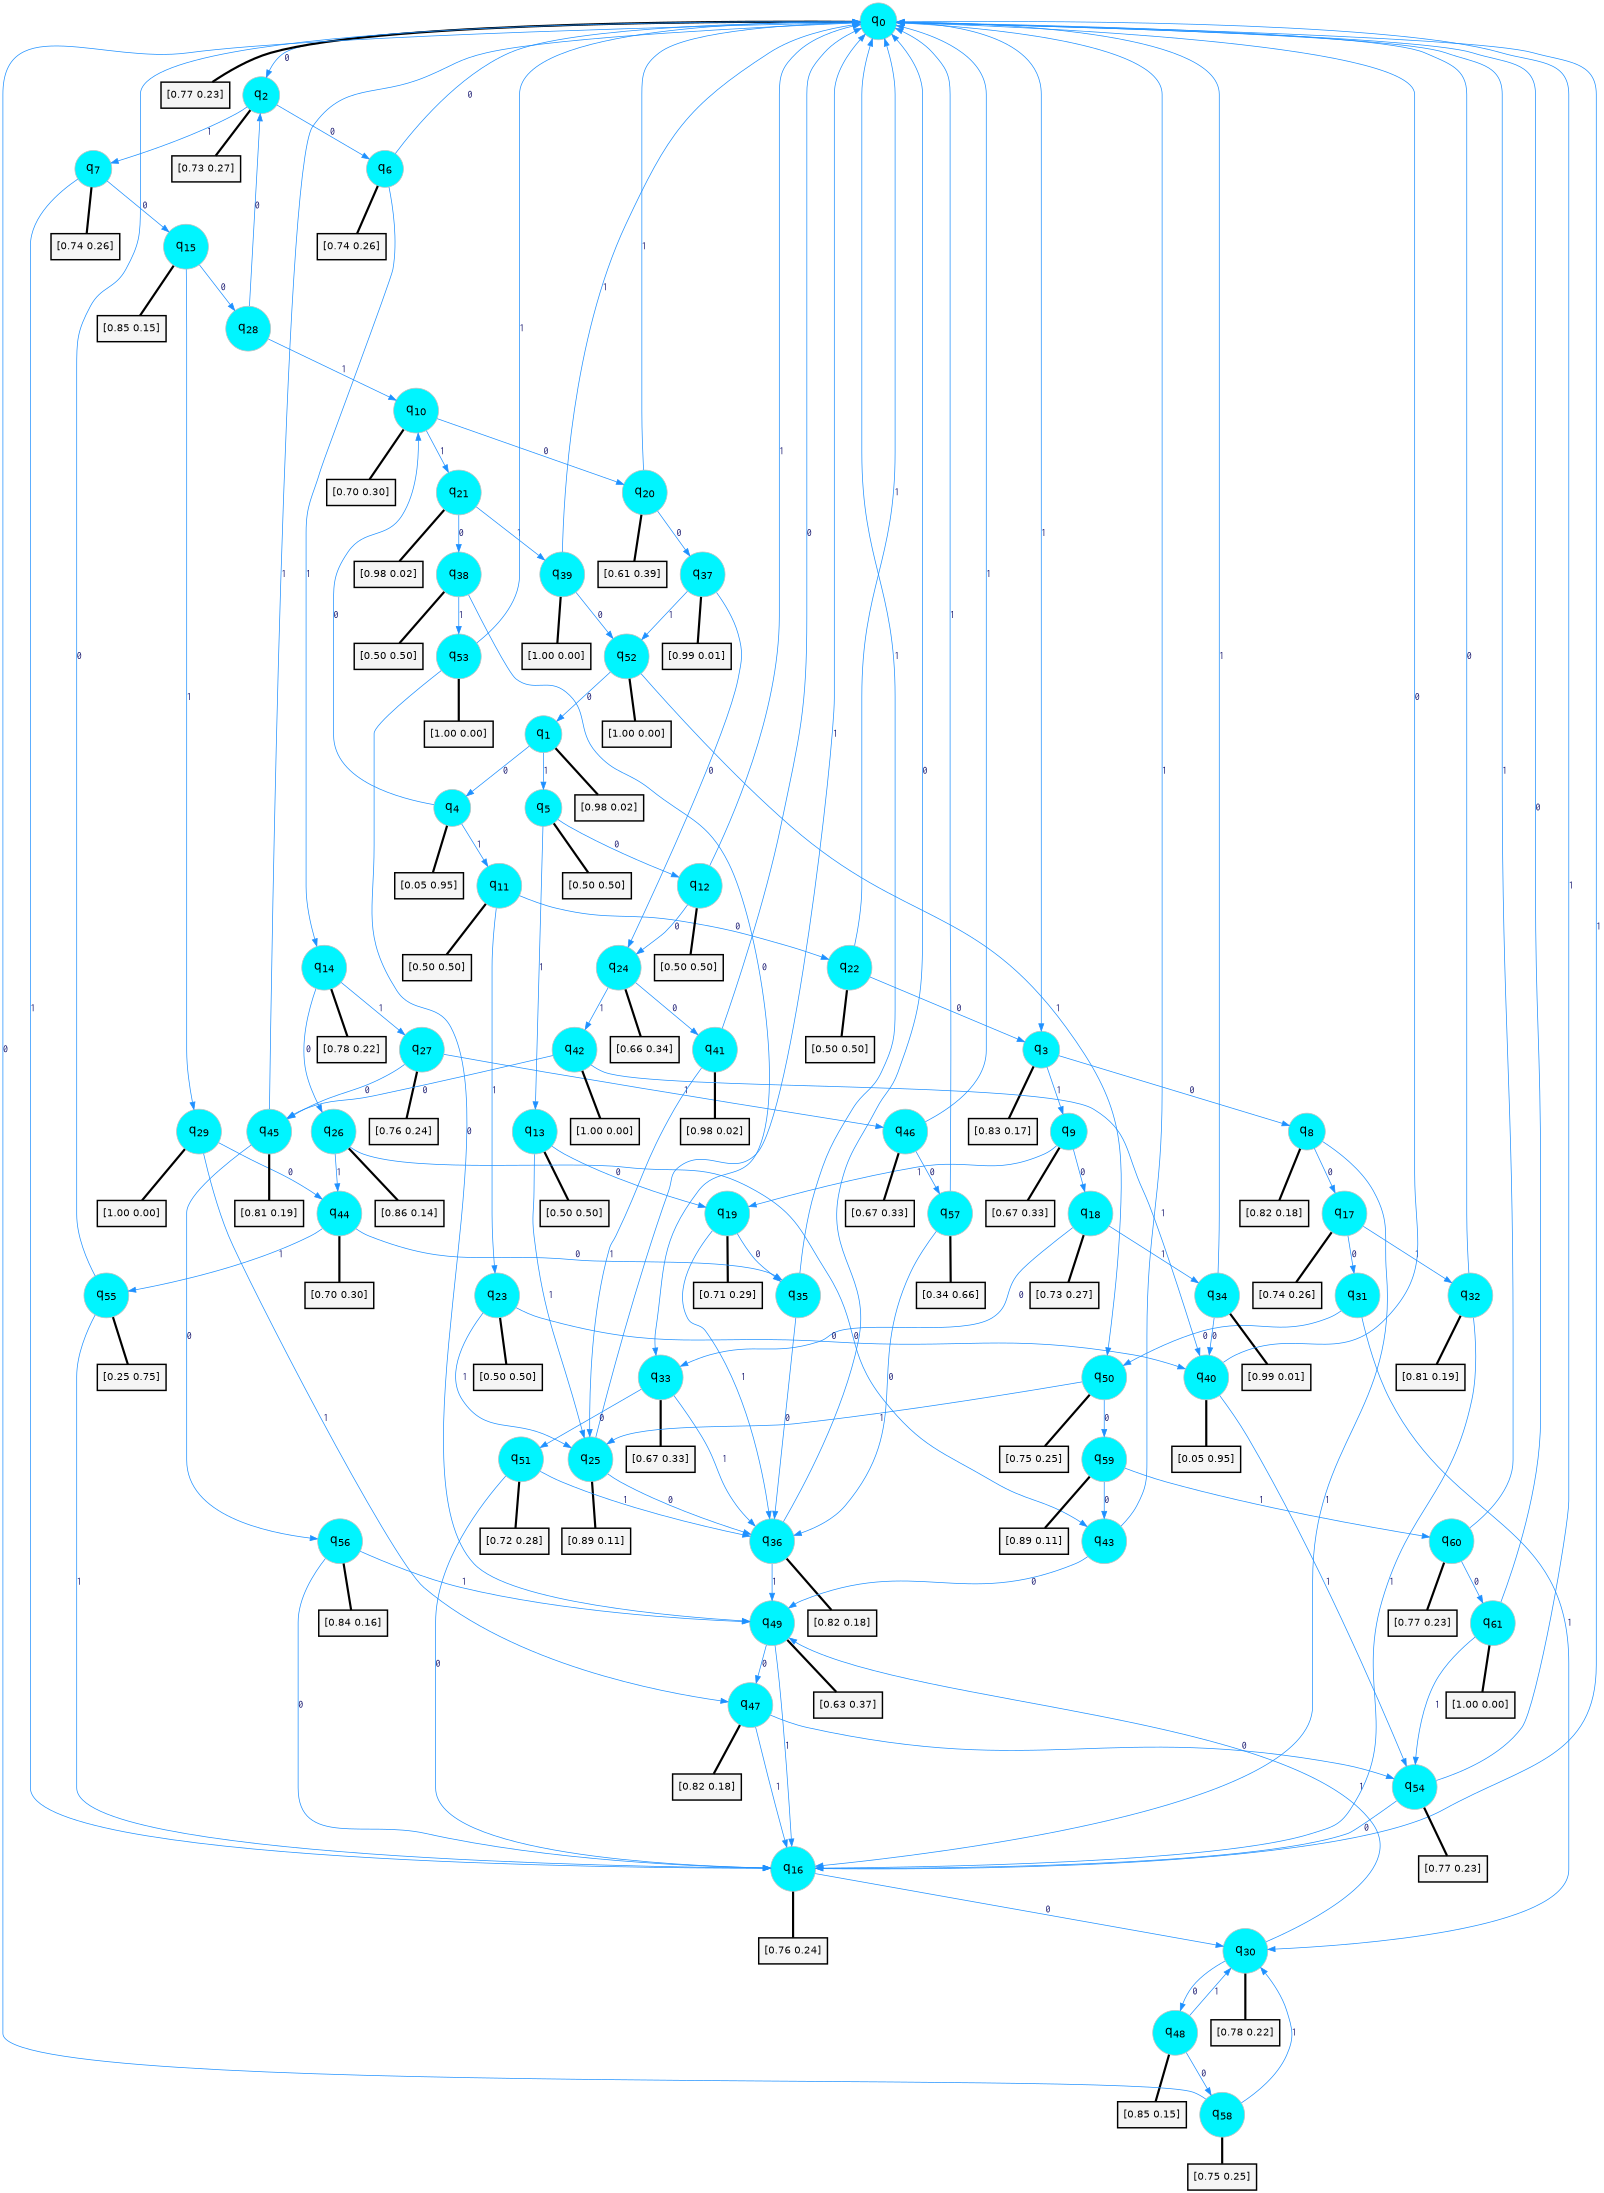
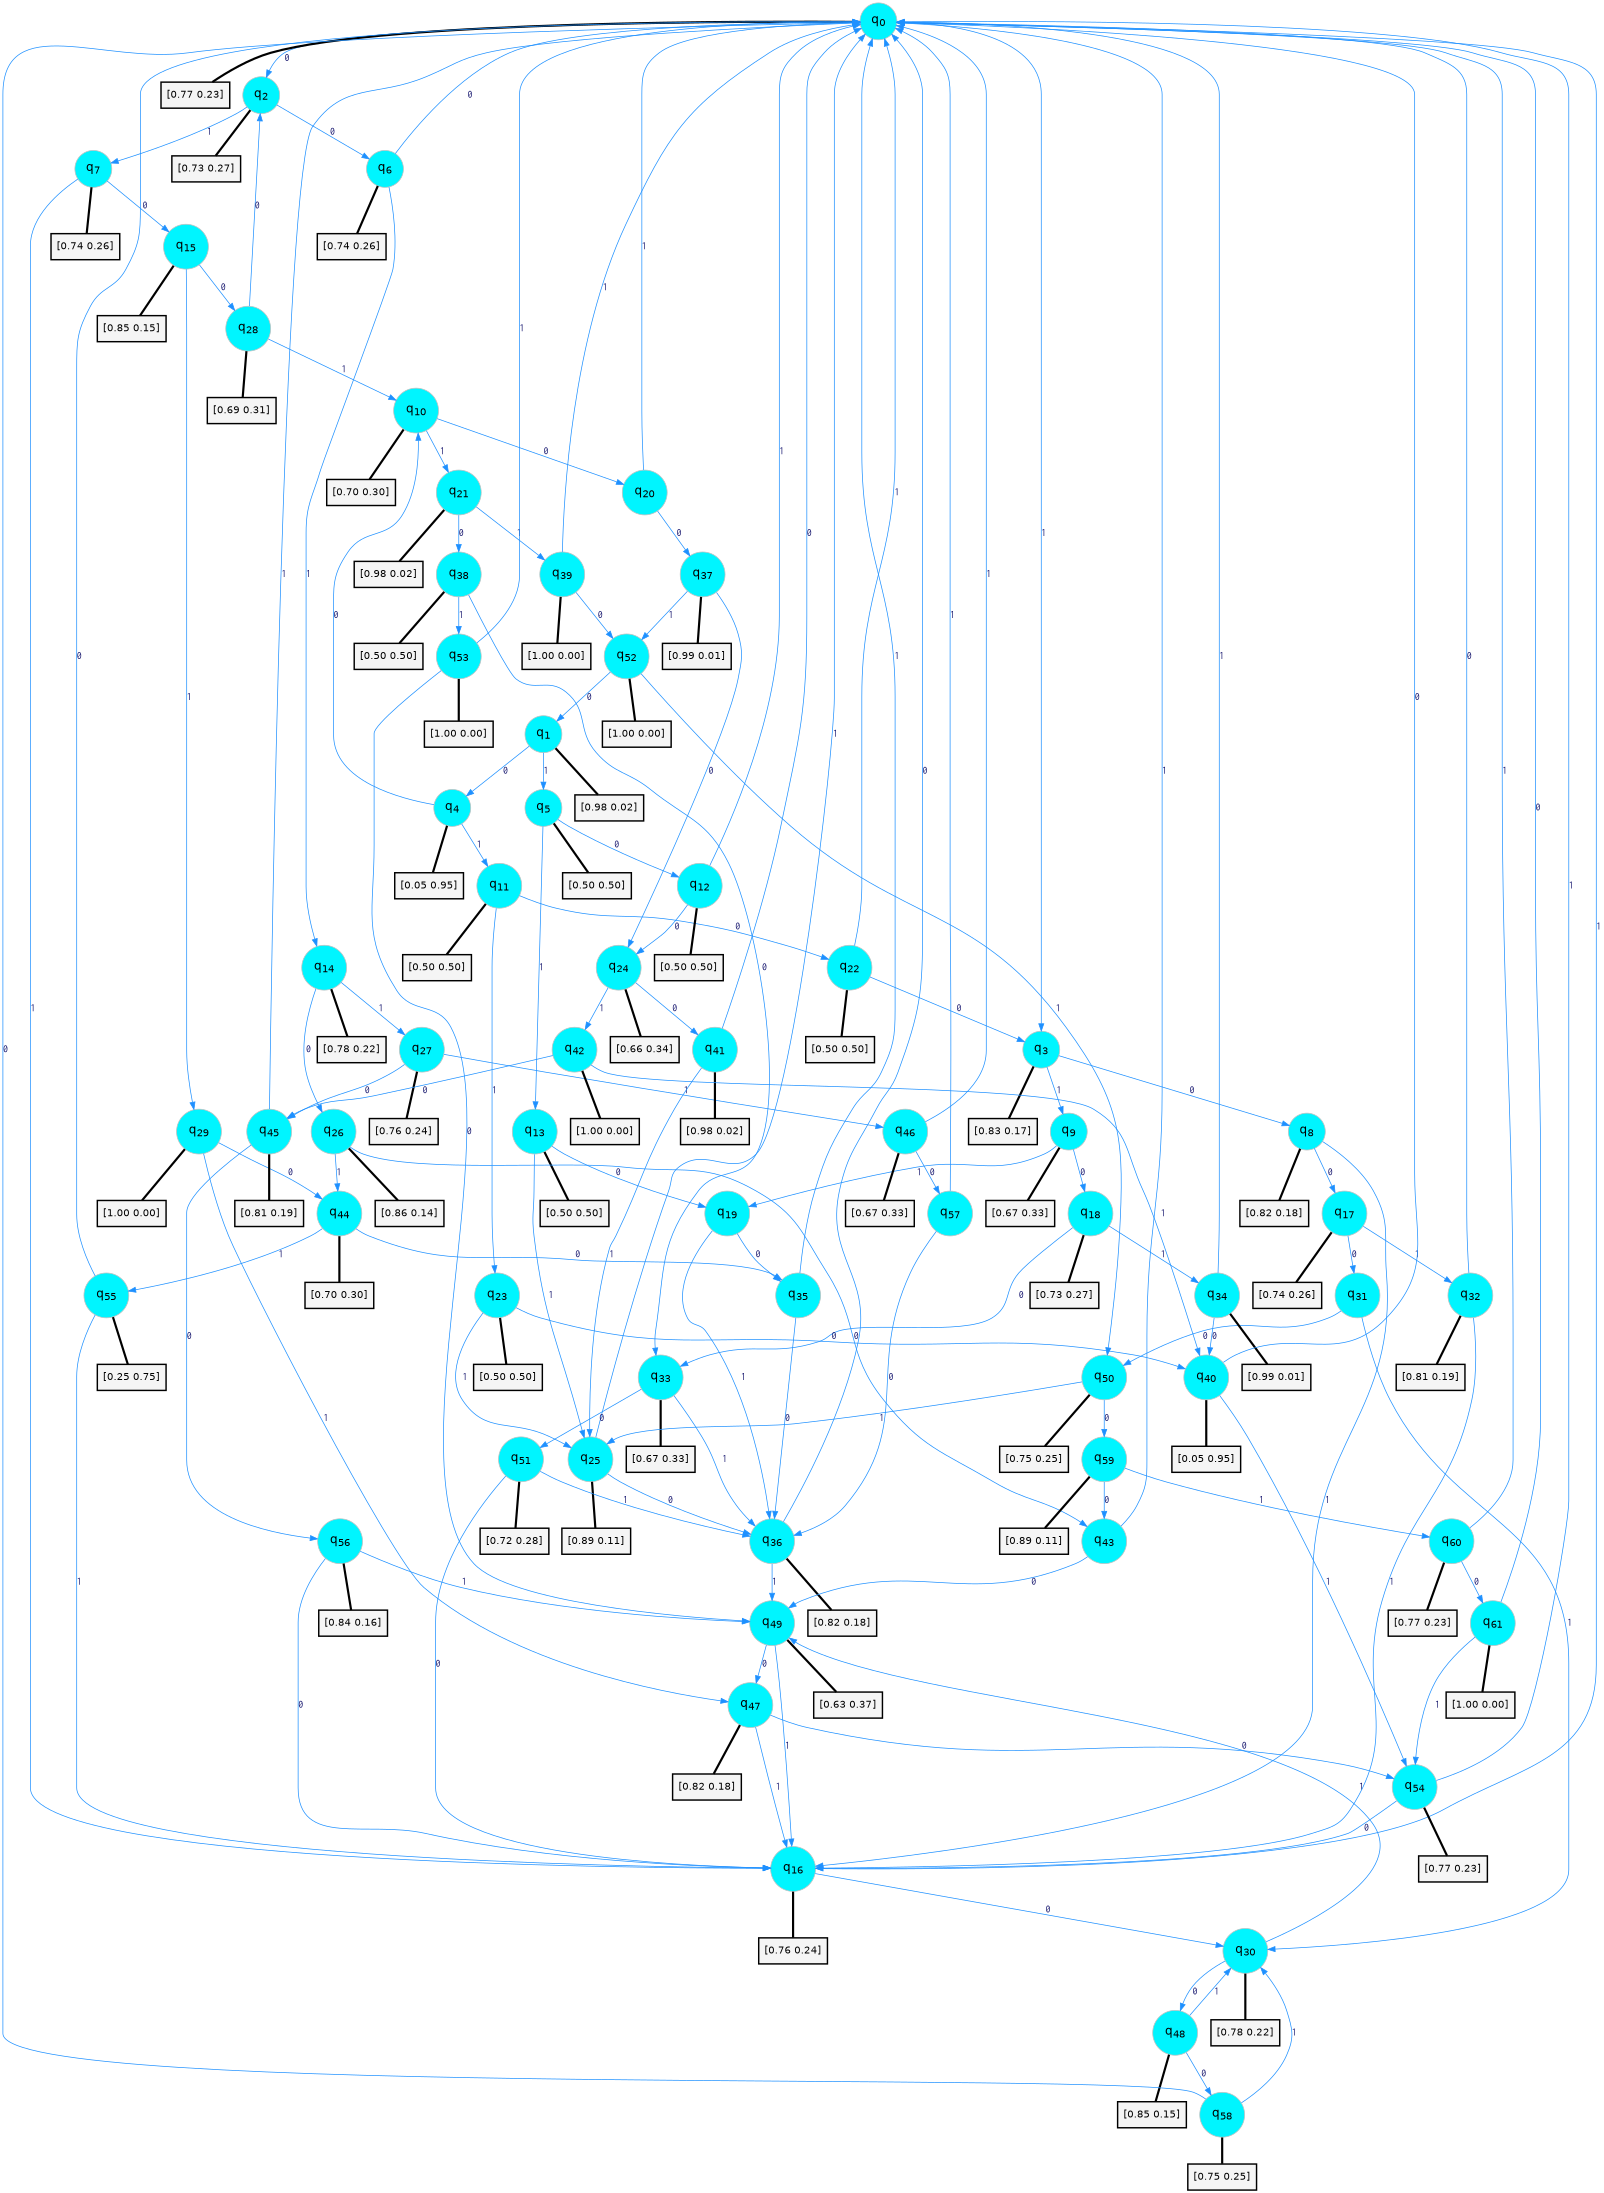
none -> (242, 411)
(632, 574) -> none
(728, 1295) -> none
(951, 1295) -> none
